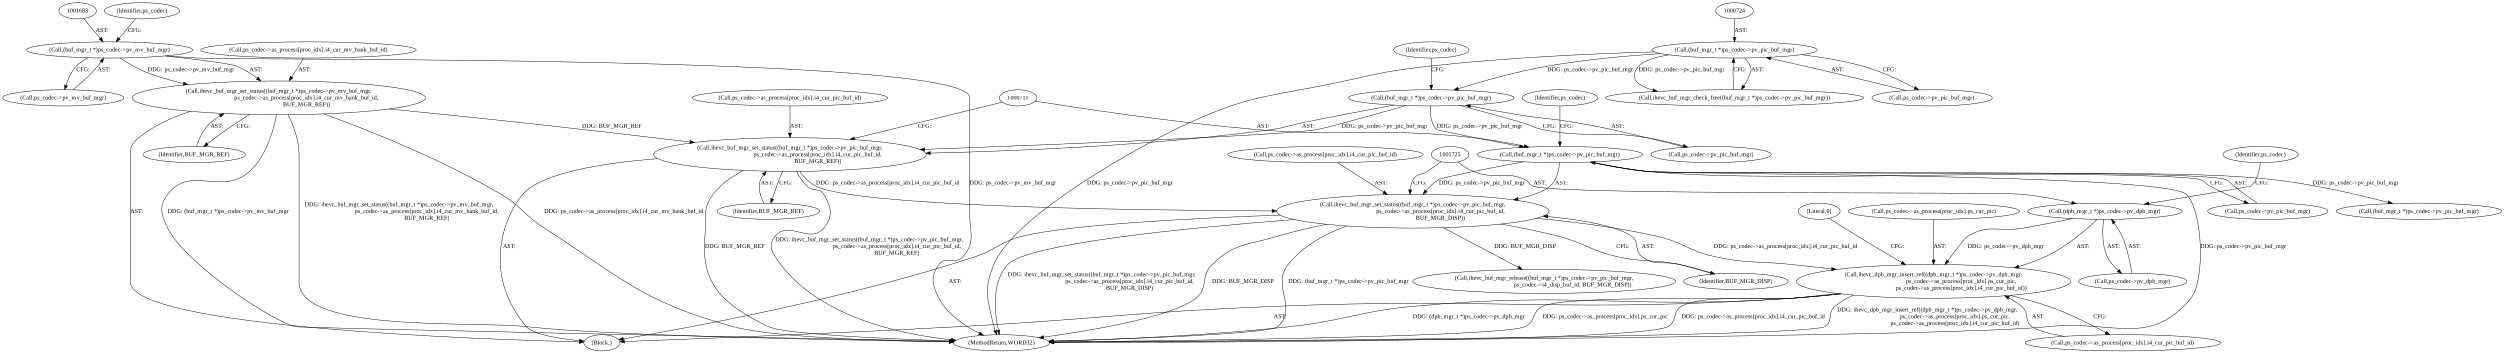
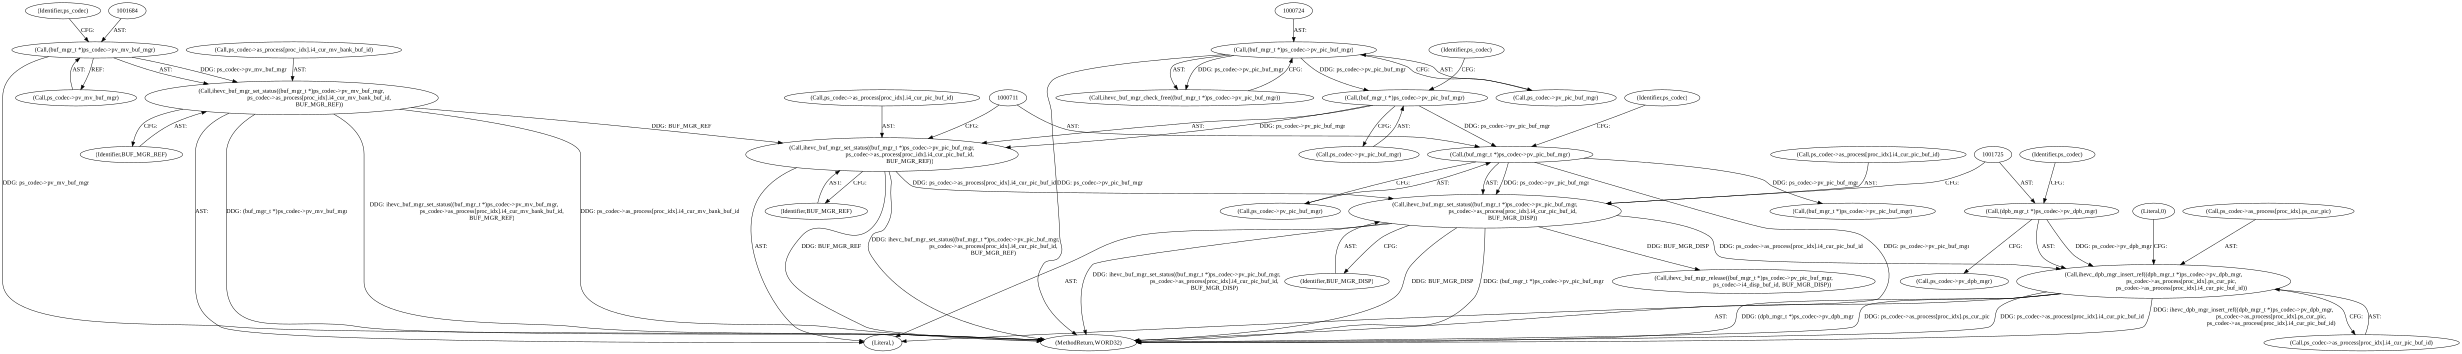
(78, 11) -> (127, 11)
(84, 70) -> (99, 70)
(2115, 246) -> (2016, 246)
(2126, 247) -> none
(602, 343) -> (883, 343)
